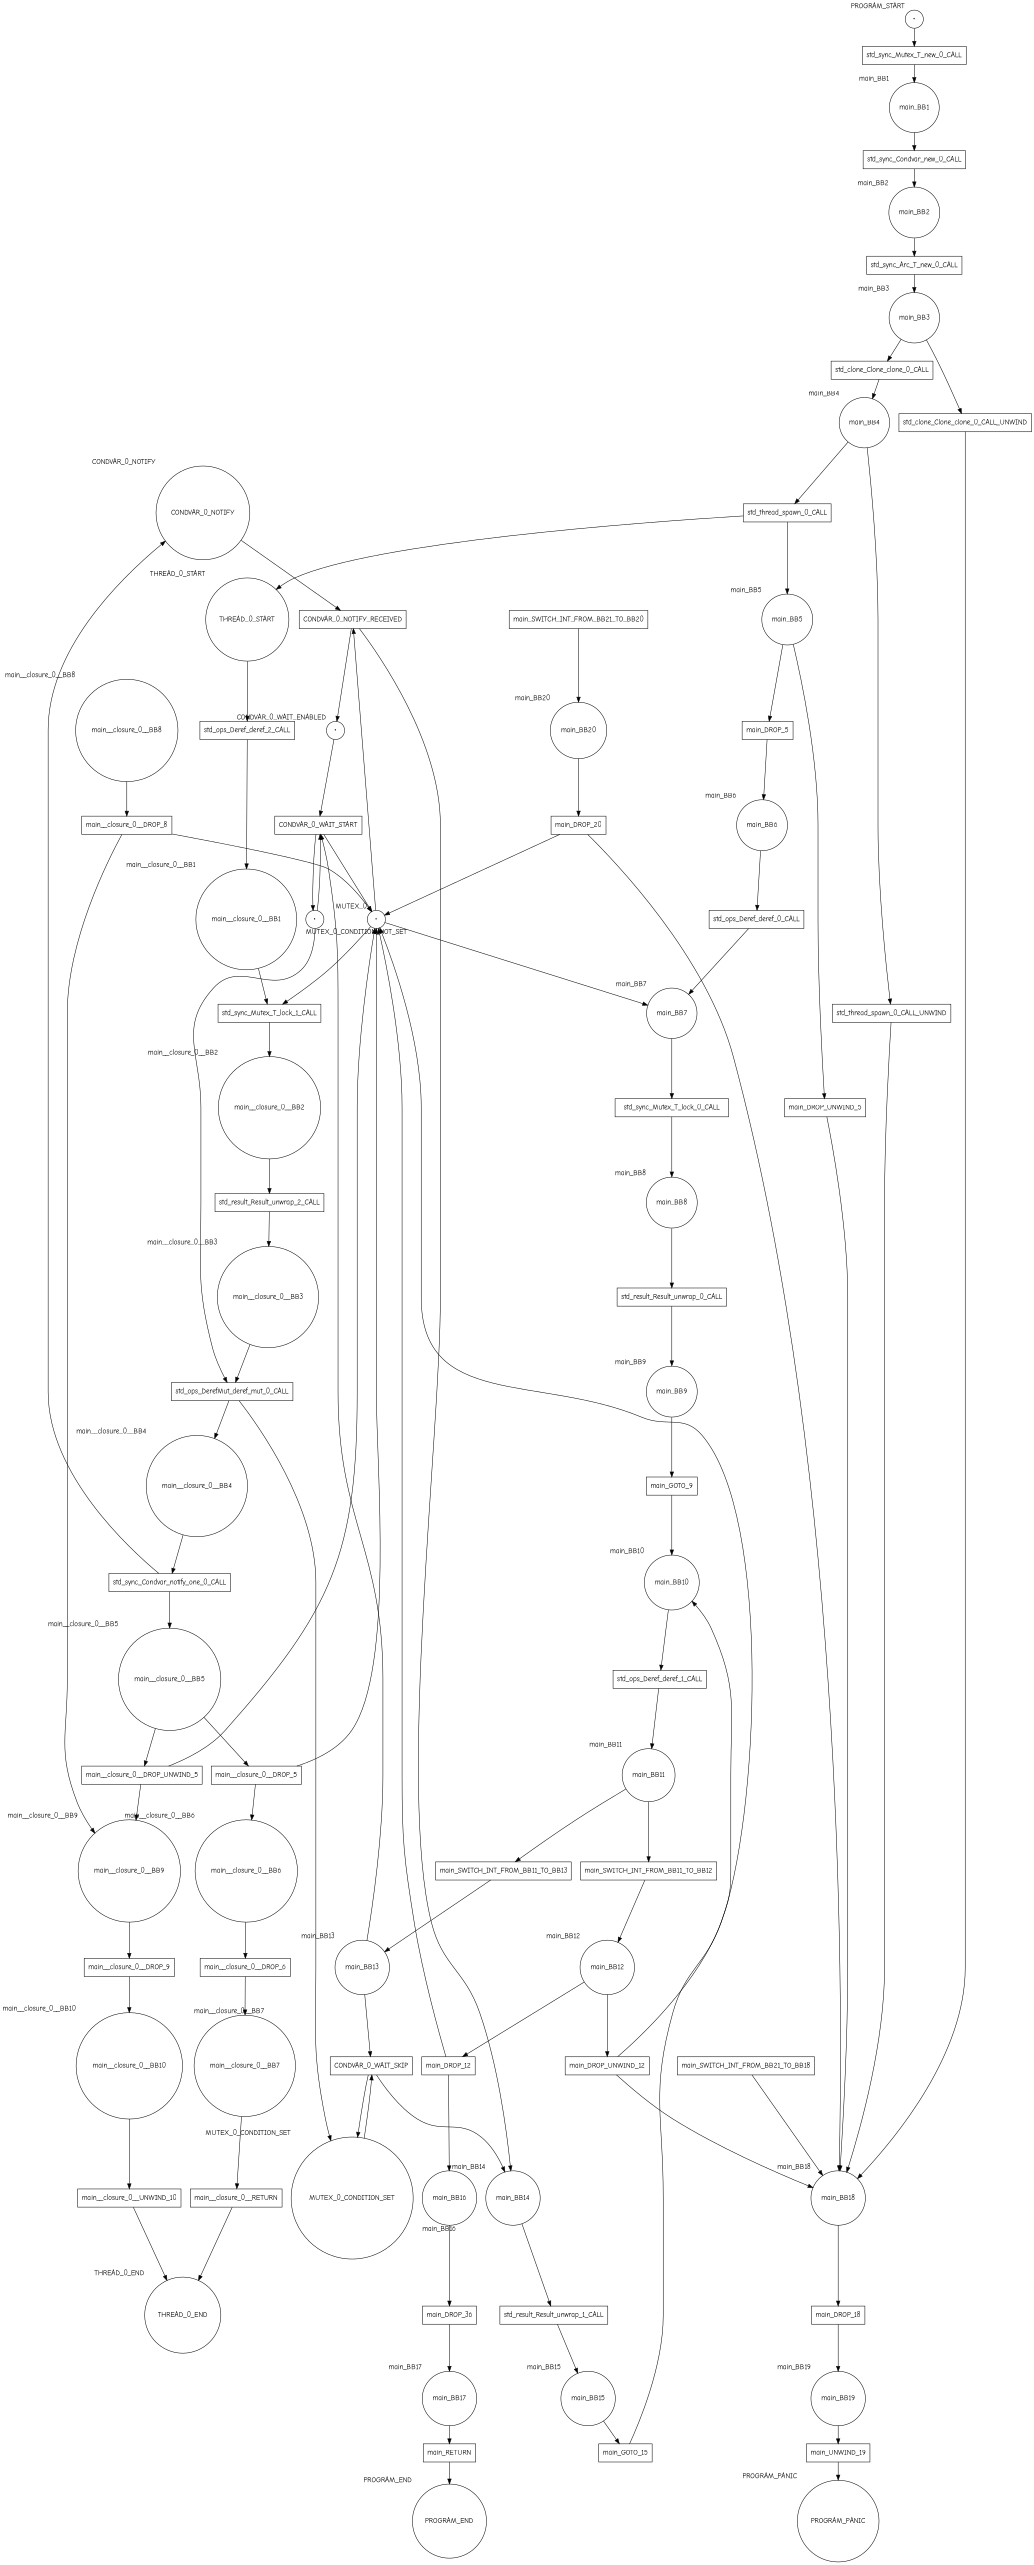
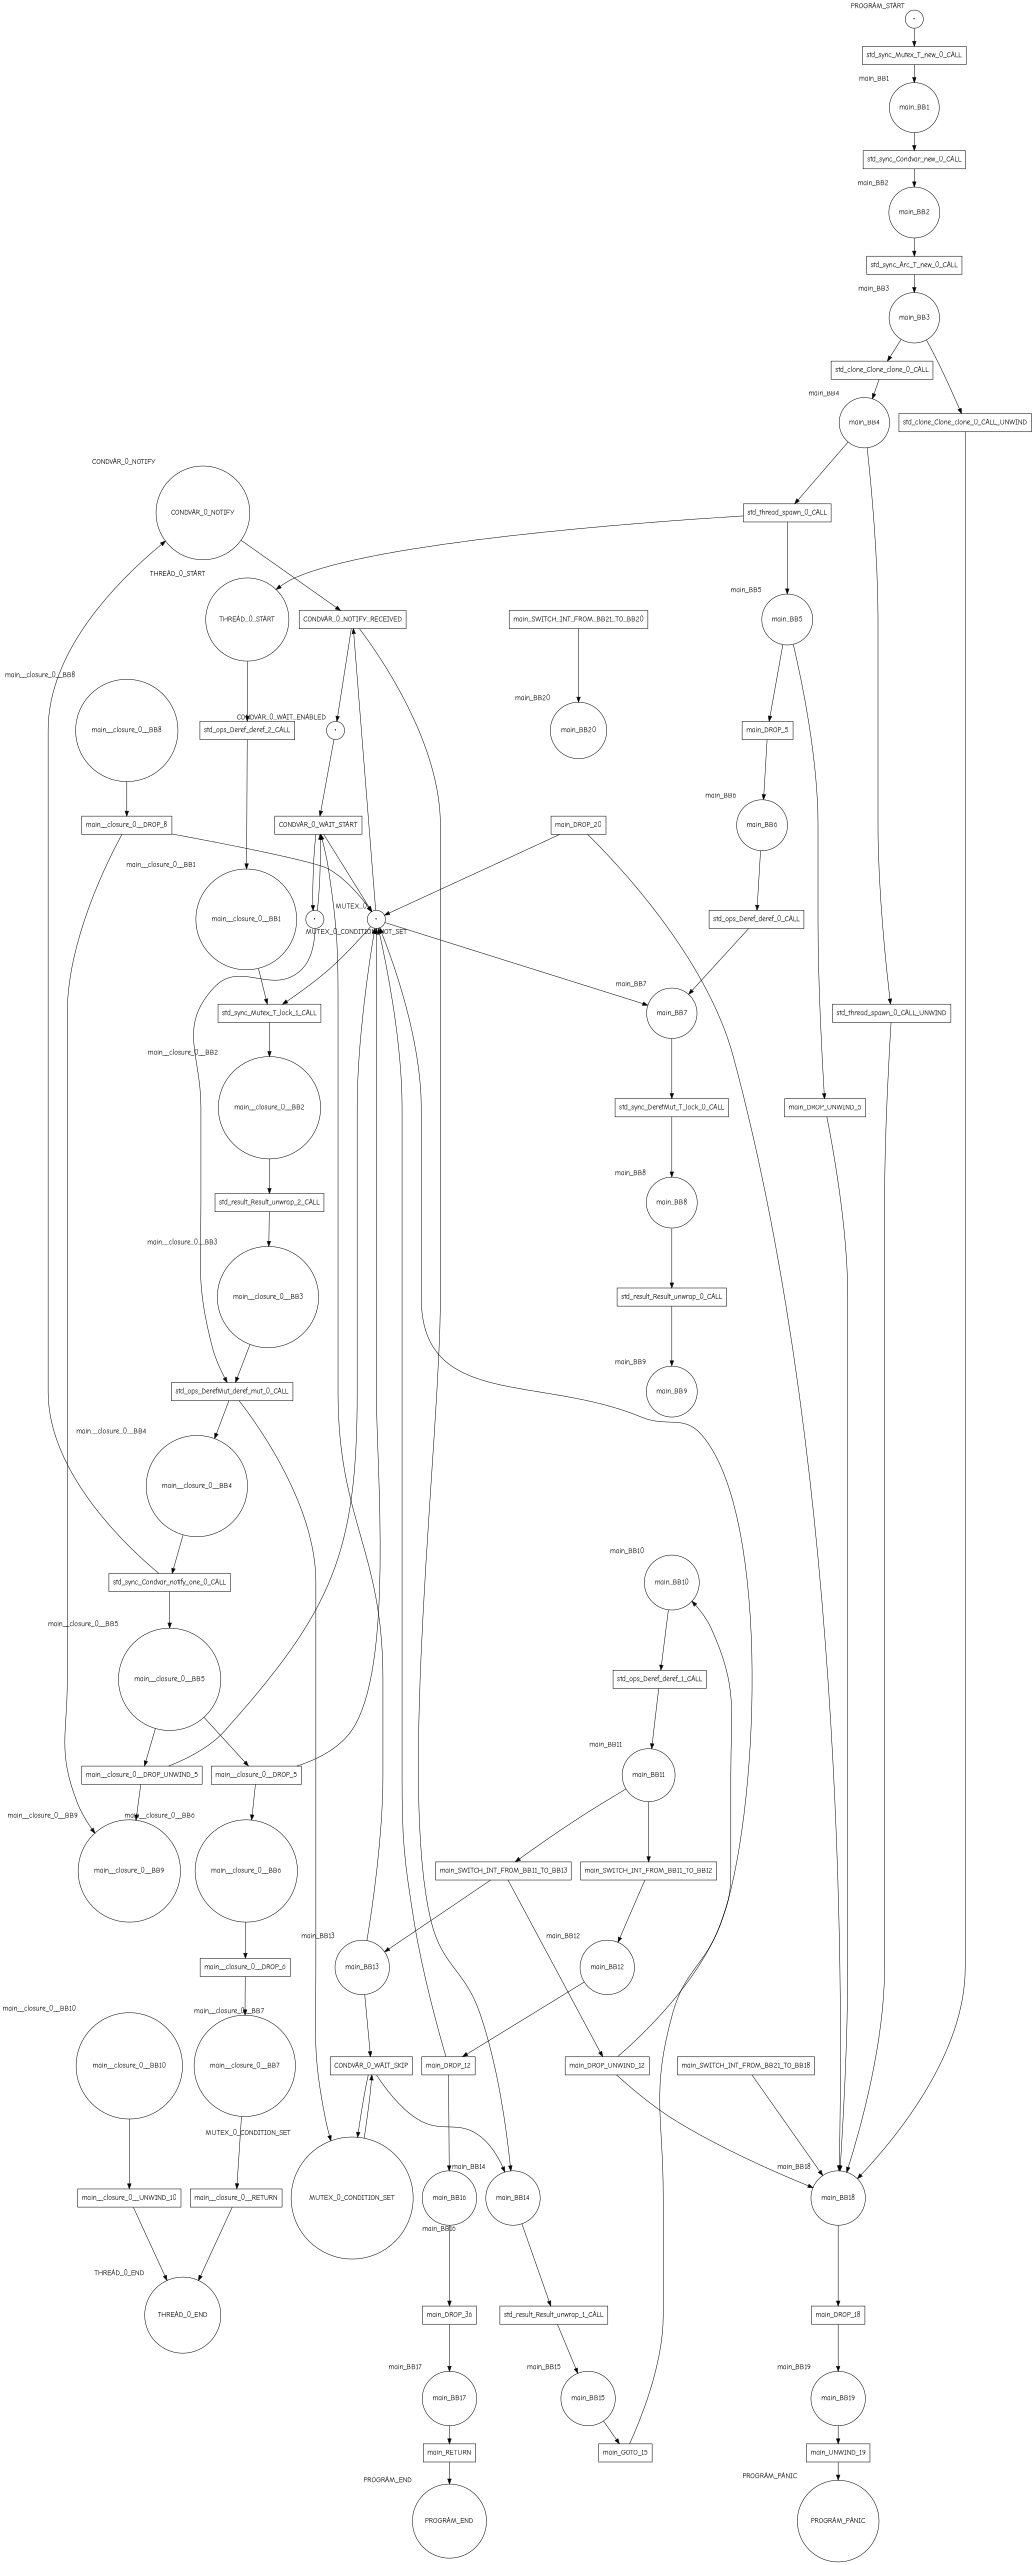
(579, 785) -> none
(672, 1108) -> (672, 1108)
(672, 1486) -> none
(129, 1967) -> none
(607, 2023) -> (554, 1966)
